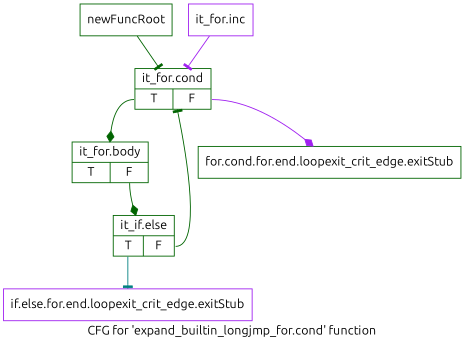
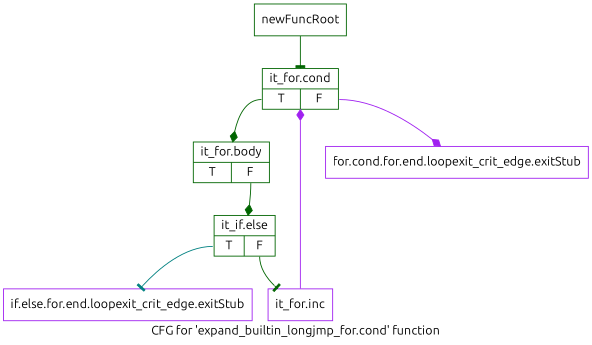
(199, 50) -> (300, 205)
(330, 162) -> (457, 162)
(189, 183) -> (264, 273)
